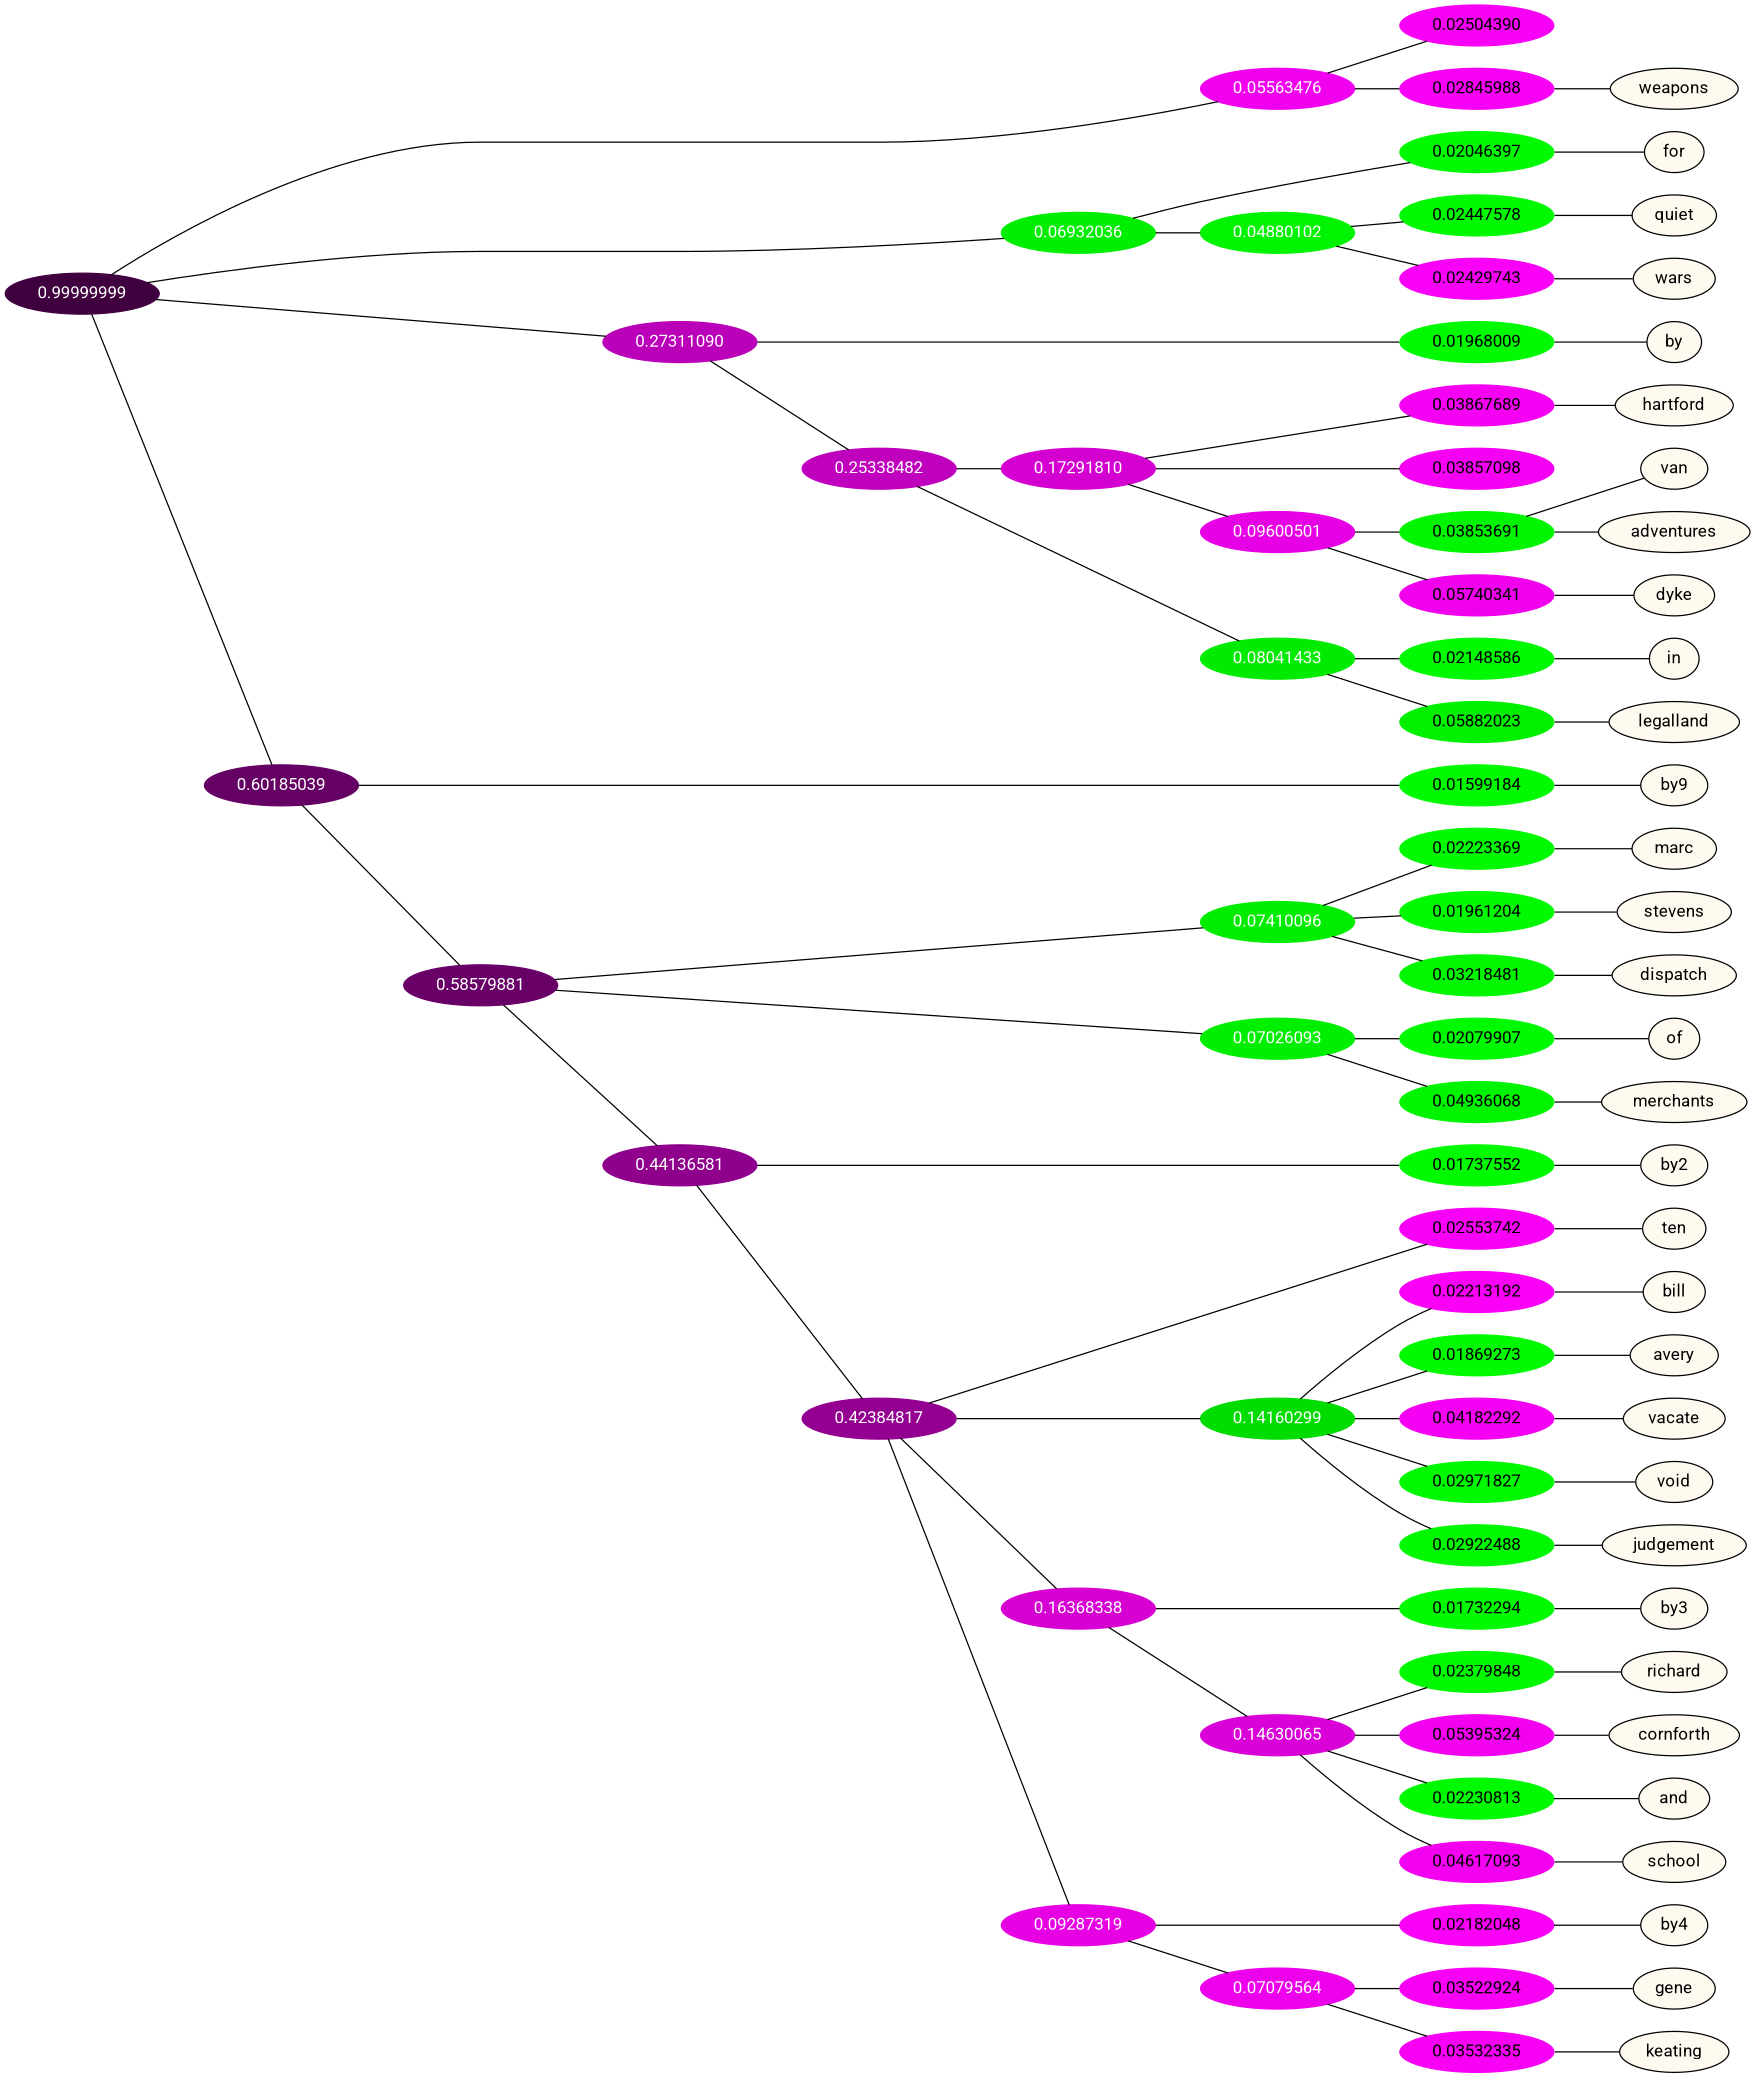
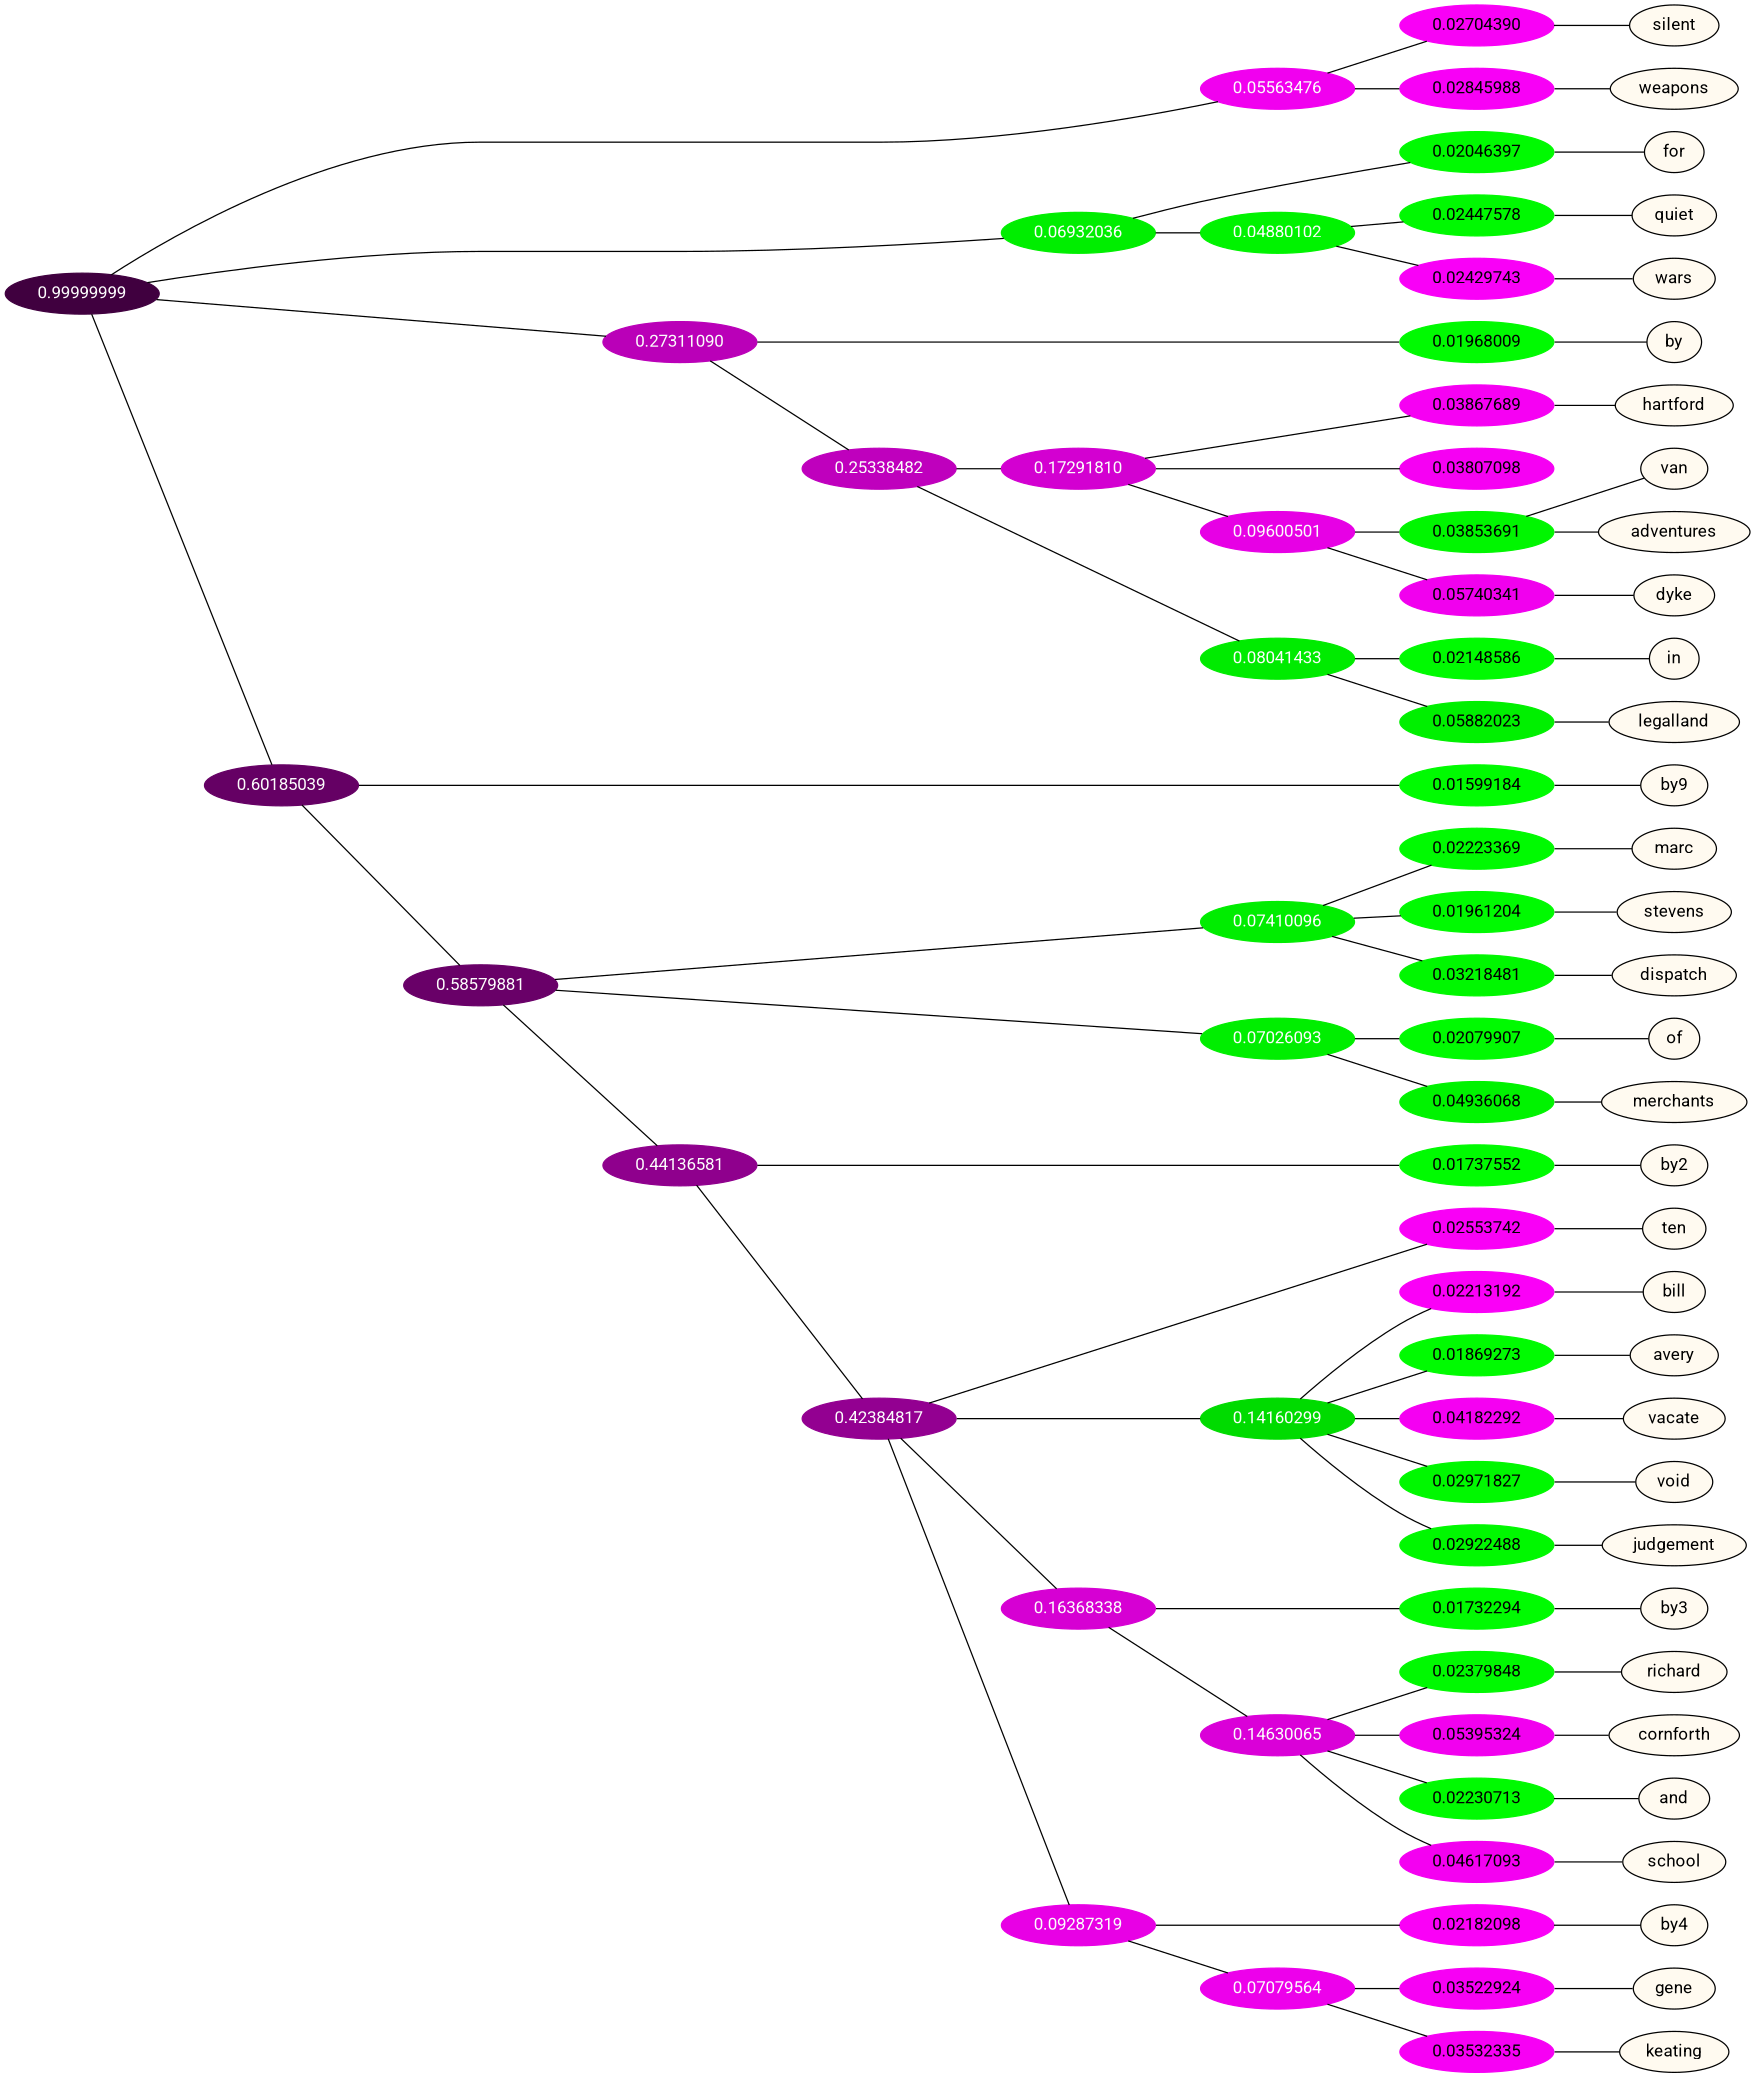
(1477, 25) -> (1477, 25)
none -> (1674, 25)
(1477, 469) -> (1477, 469)
(1477, 1799) -> (1477, 1799)
(1477, 1925) -> (1477, 1925)
